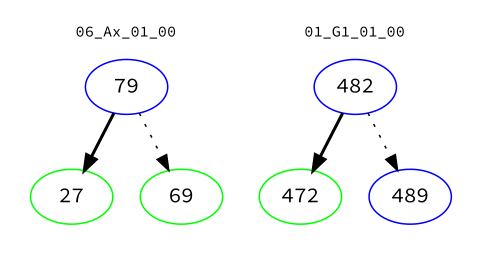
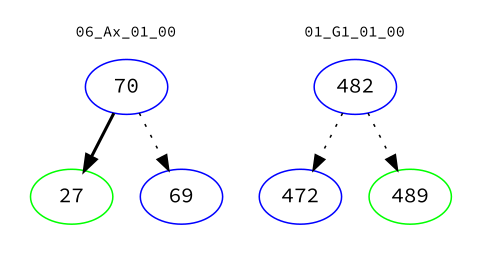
(127, 87) -> (127, 87)
(331, 135) -> (331, 135)
(181, 197) -> (181, 197)
(300, 197) -> (300, 197)
(410, 197) -> (410, 197)
